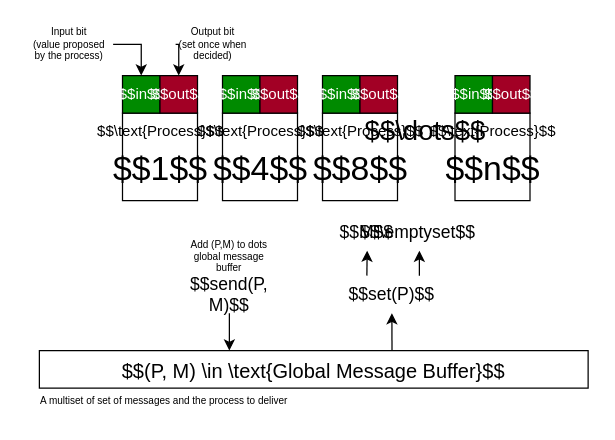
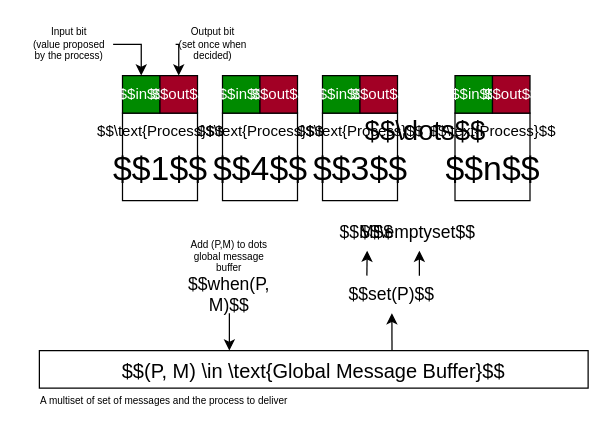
(361, 169) -> (361, 169)
(229, 294) -> (229, 294)
